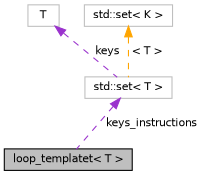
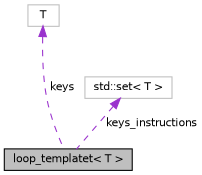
(128, 16) -> none
(90, 55) -> (46, 95)
